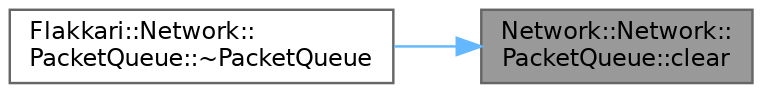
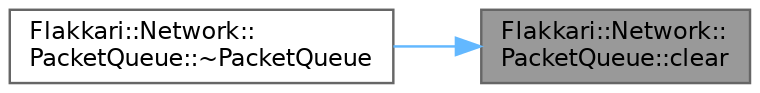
(617, 46) -> (616, 46)
